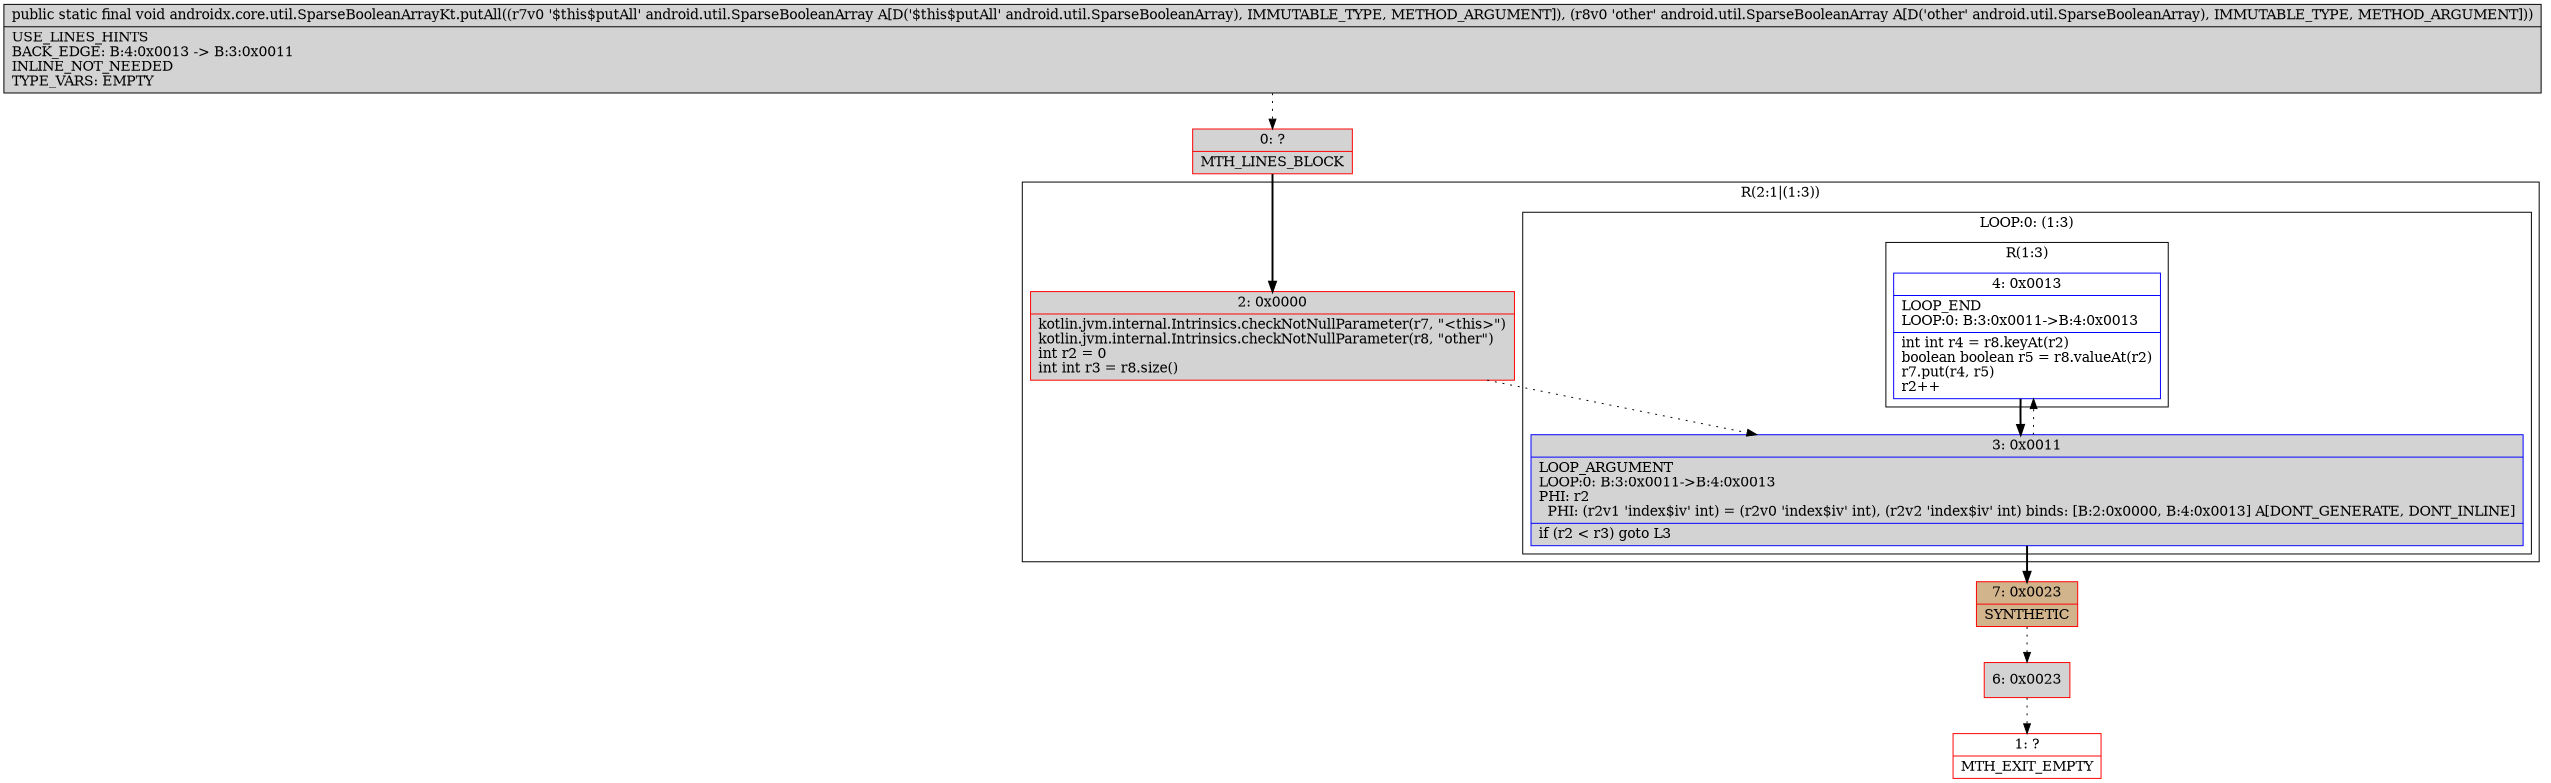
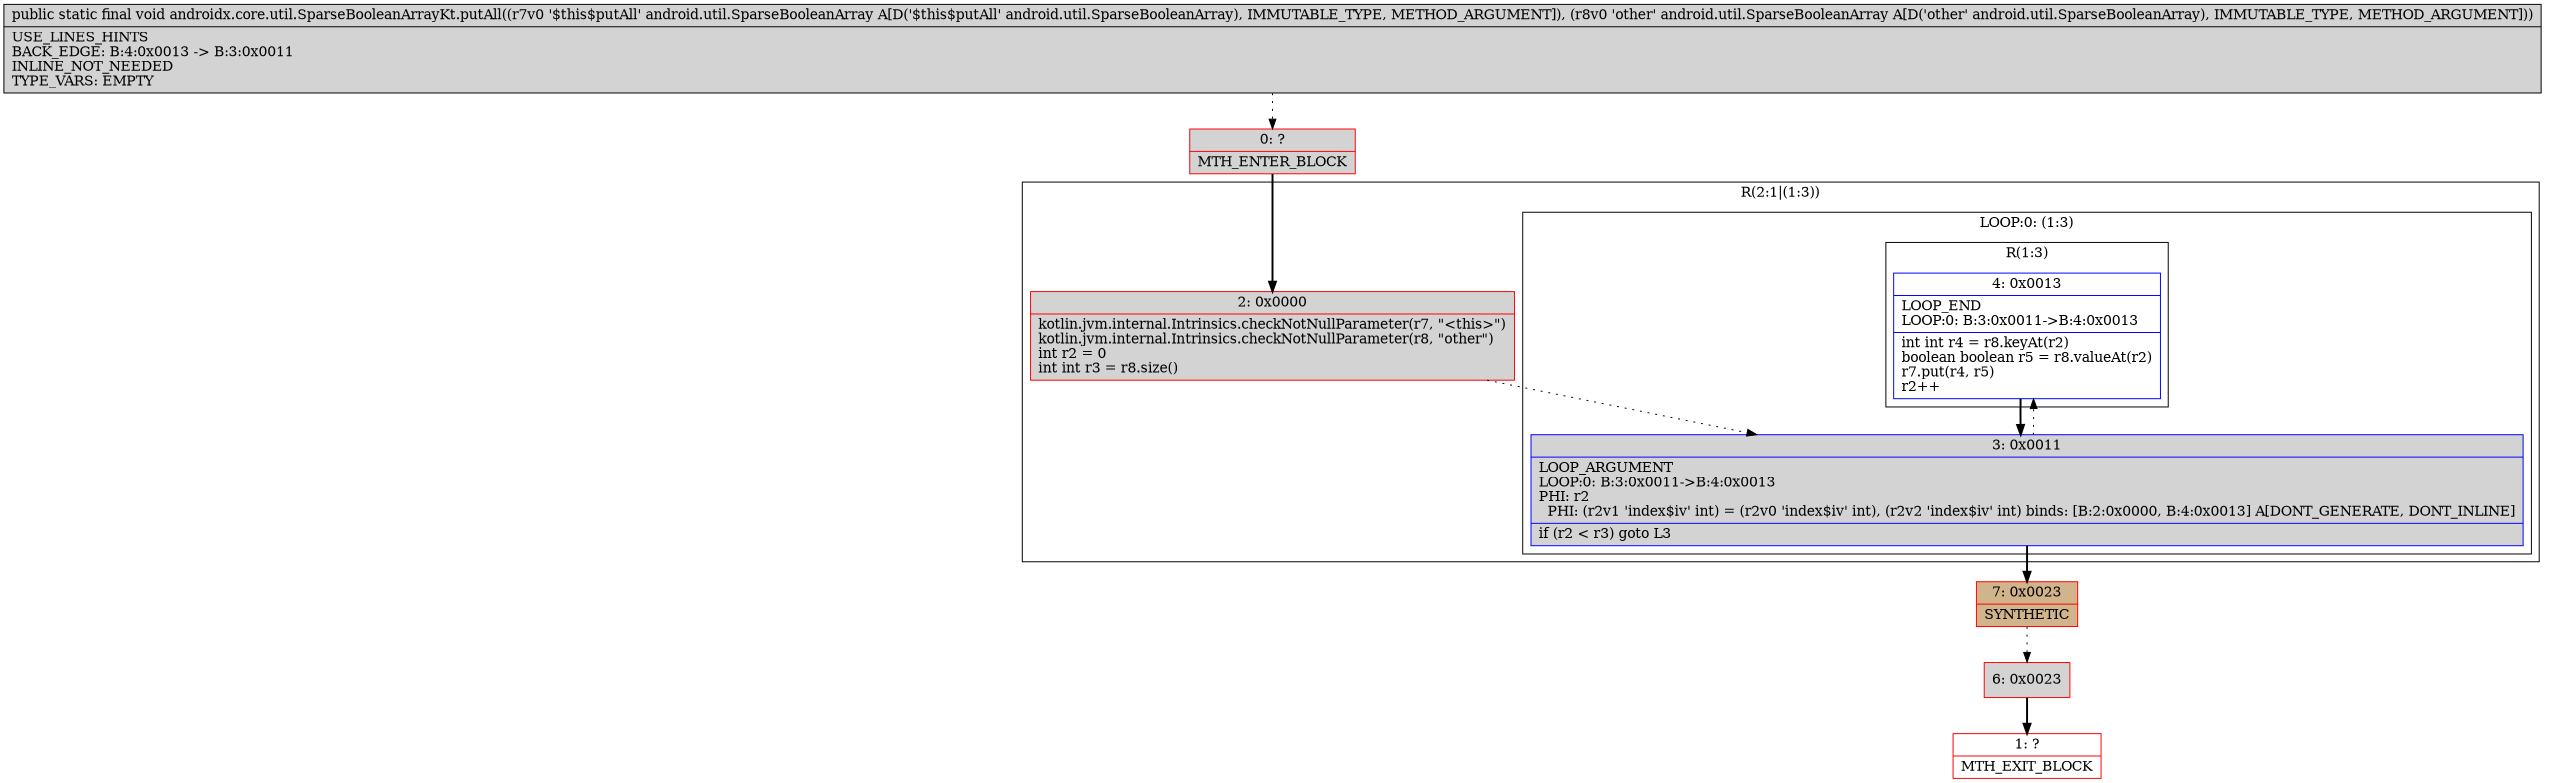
(1273, 162) -> (1273, 162)
(2027, 711) -> (2027, 711)
(2027, 767) -> (2027, 767)
